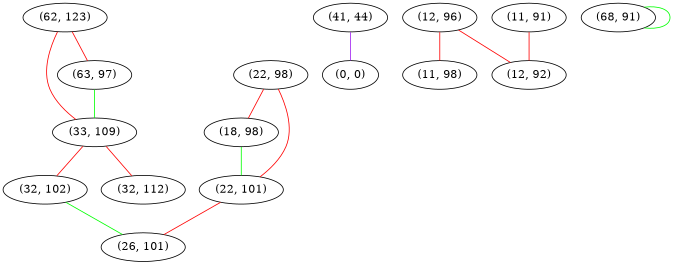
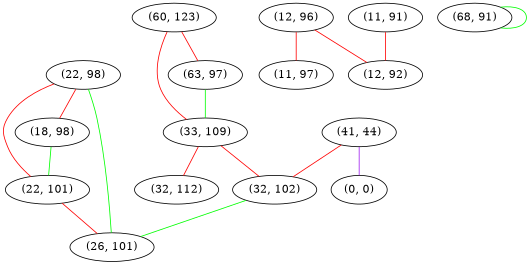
(65, 18) -> (174, 18)
(440, 75) -> (296, 75)
none -> (104, 160)
none -> (317, 161)
